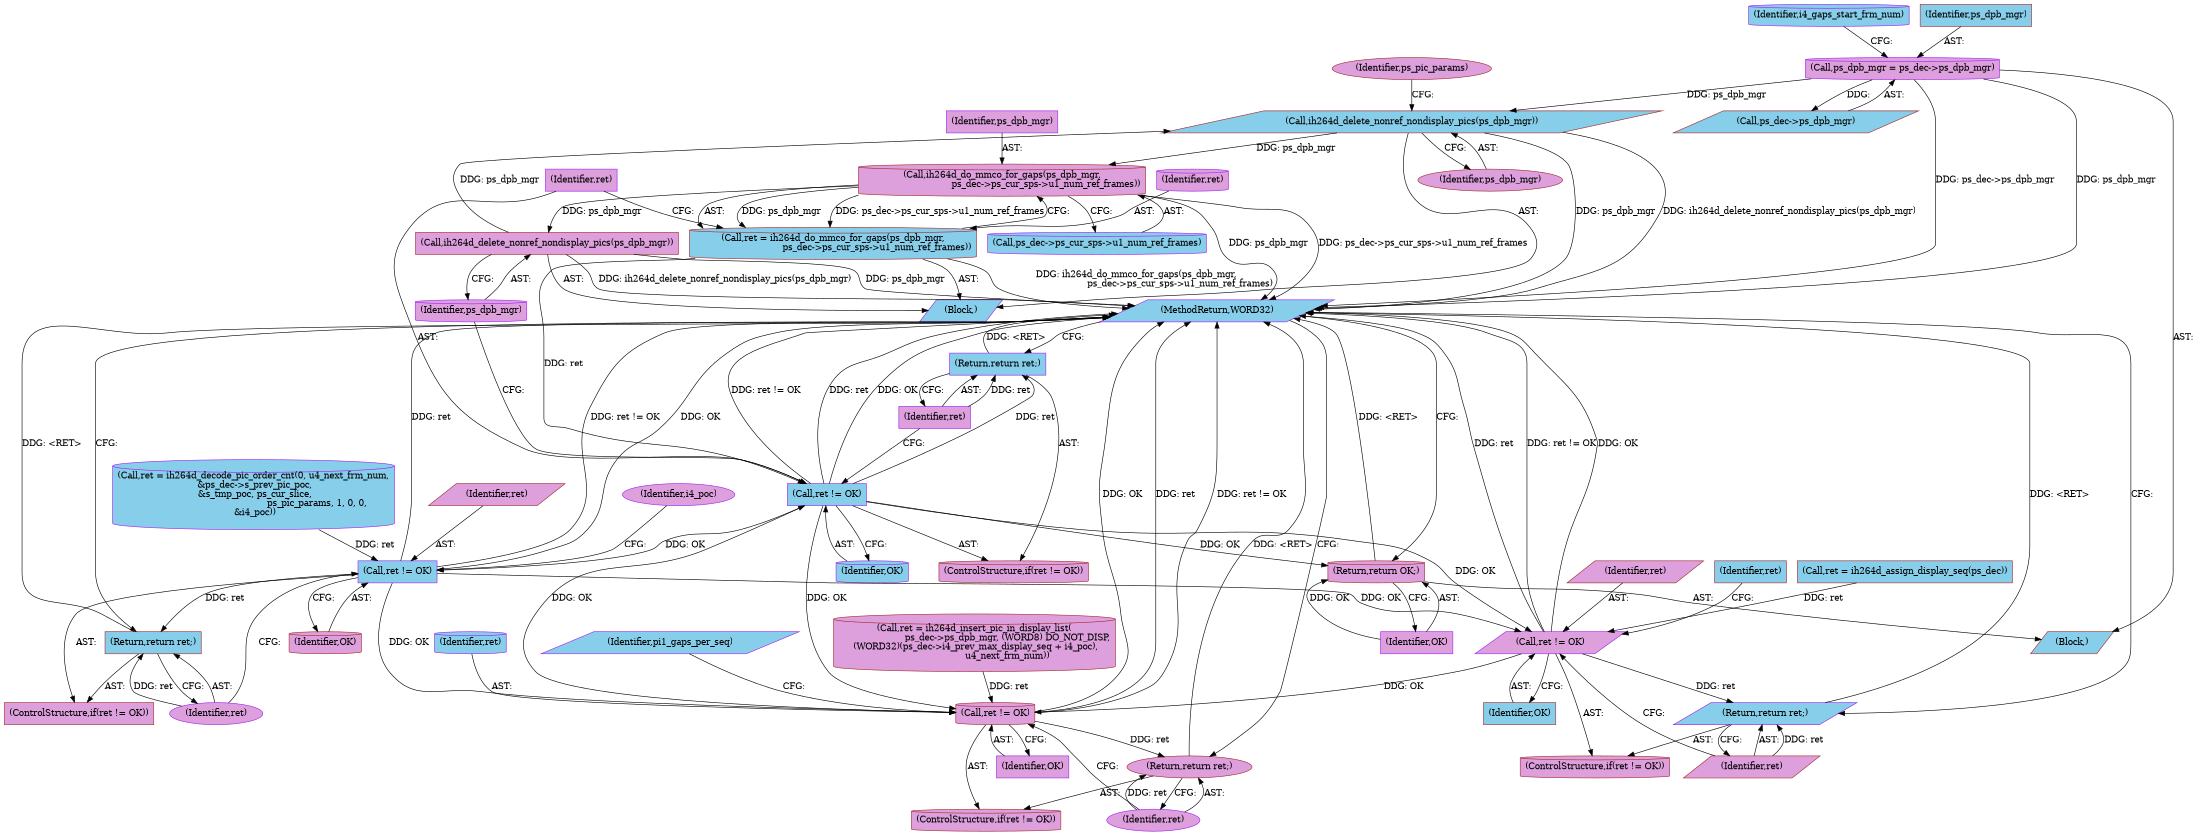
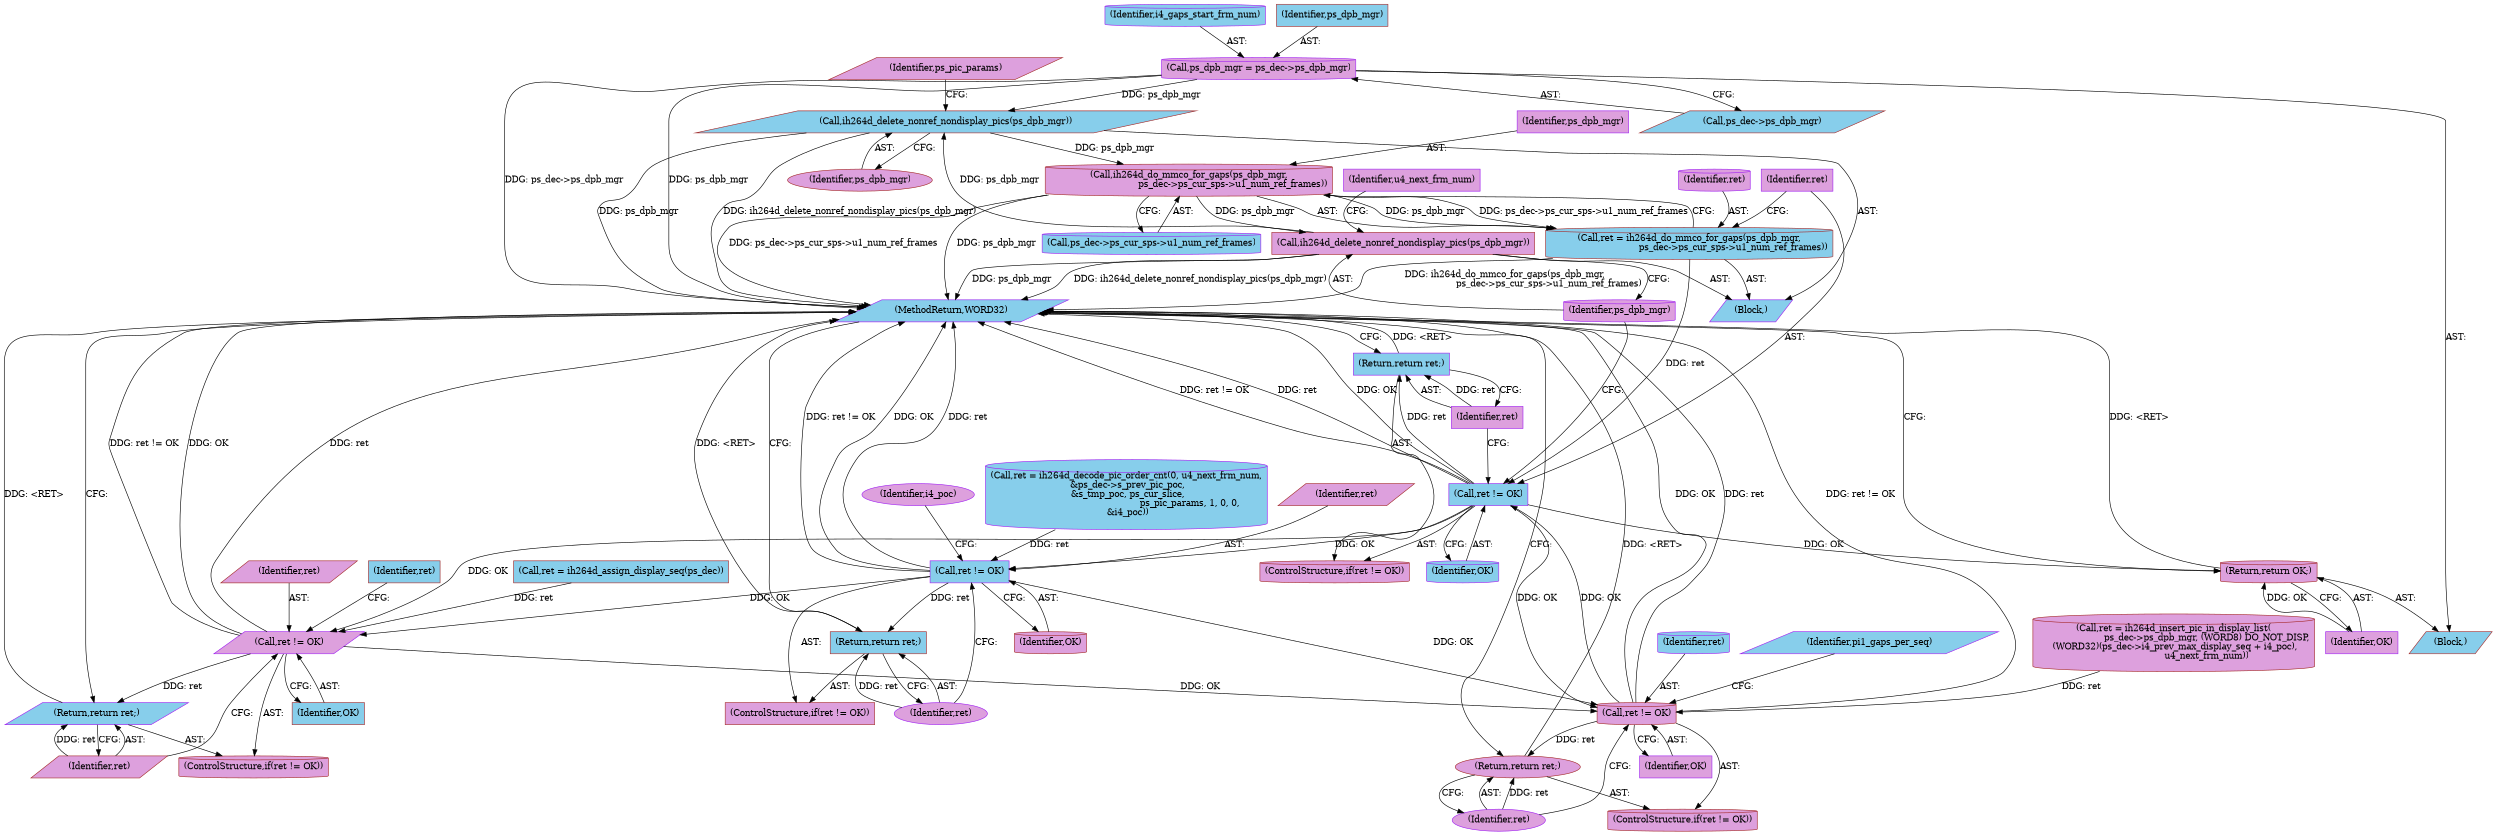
(1883, 42) -> (1238, 42)
(1412, 69) -> (946, 69)
(1860, 95) -> (1725, 95)
none -> (1412, 180)
